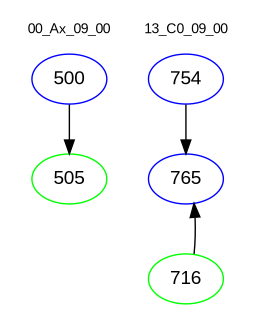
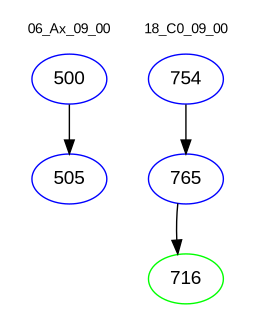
(69, 30) -> (69, 30)
(187, 30) -> (187, 30)
(69, 179) -> (69, 179)
(195, 236) -> (177, 222)
